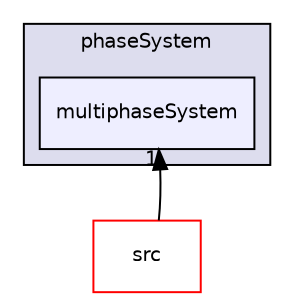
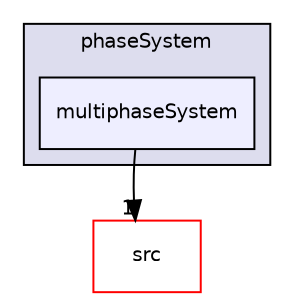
(160, 195) -> (134, 178)
